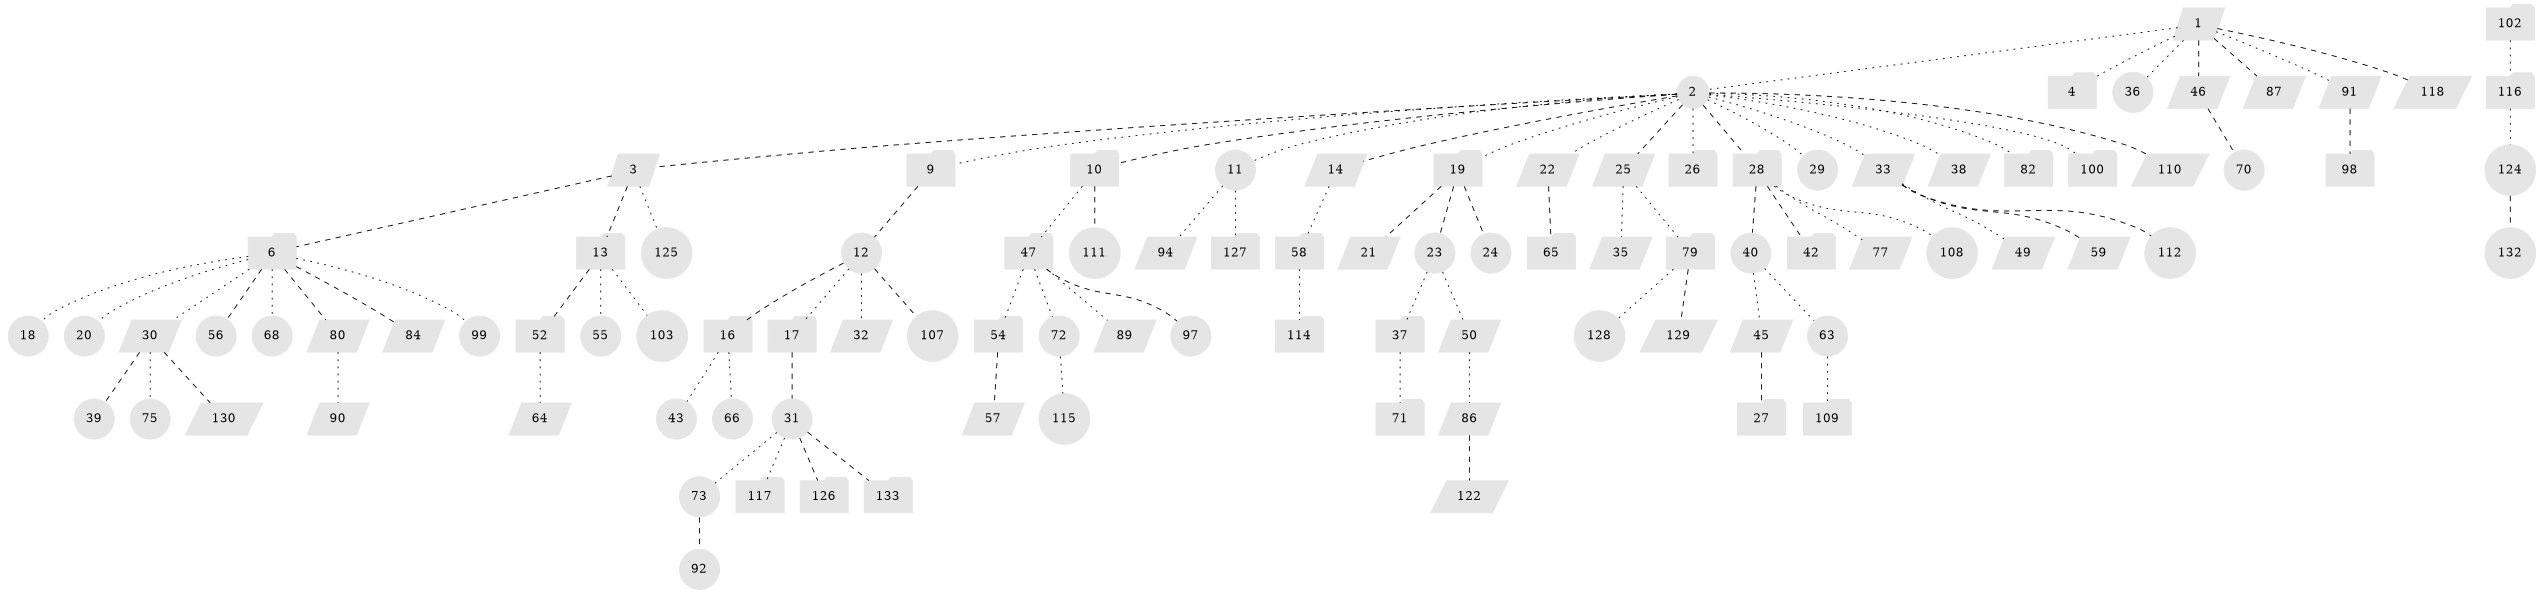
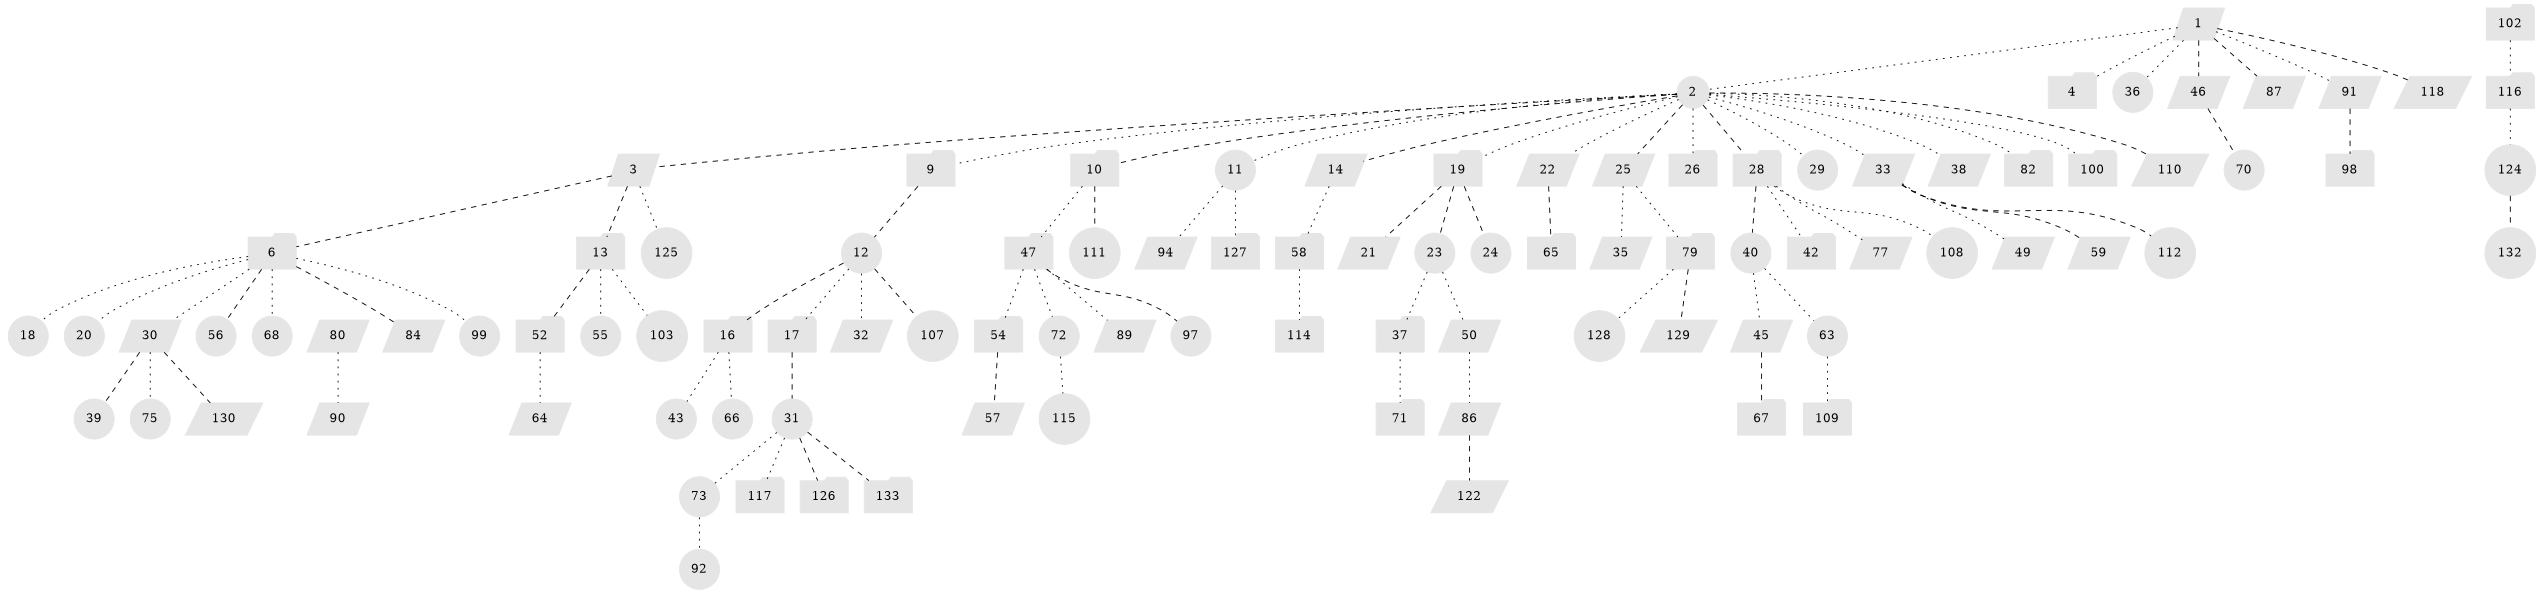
(1784, 212) -> (1784, 212)
(305, 295) -> none
(1762, 419) -> (1762, 419)
(700, 533) -> (700, 533)
